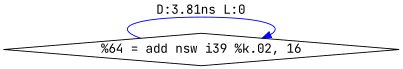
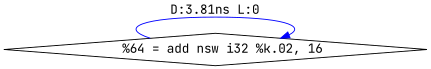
(201, 49) -> (215, 49)
